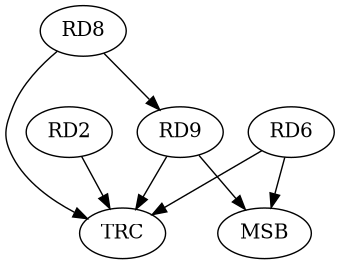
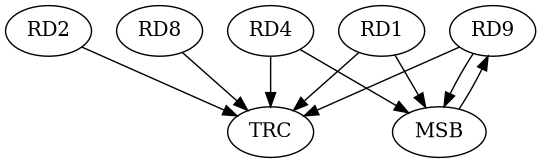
none -> (271, 31)
(127, 76) -> (471, 89)
(291, 132) -> (382, 31)
